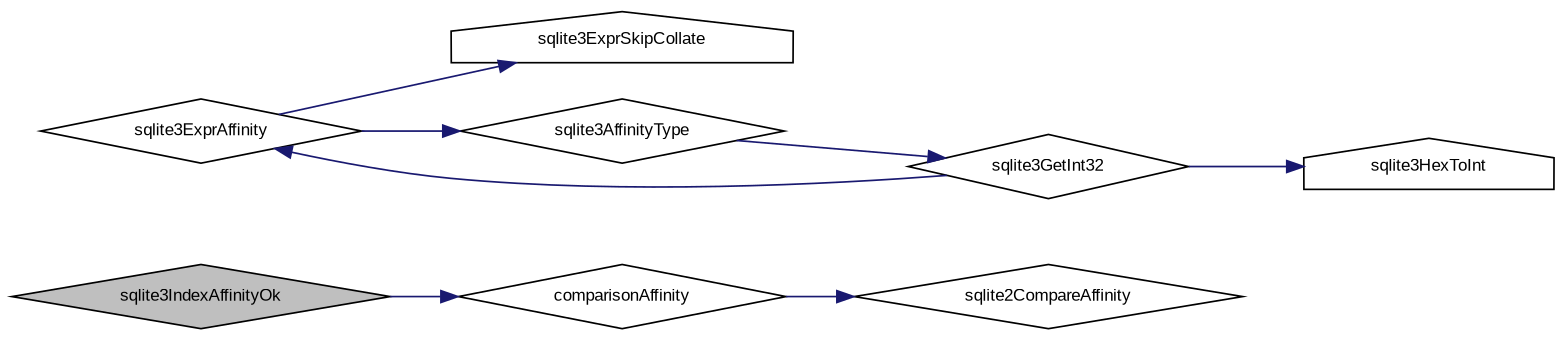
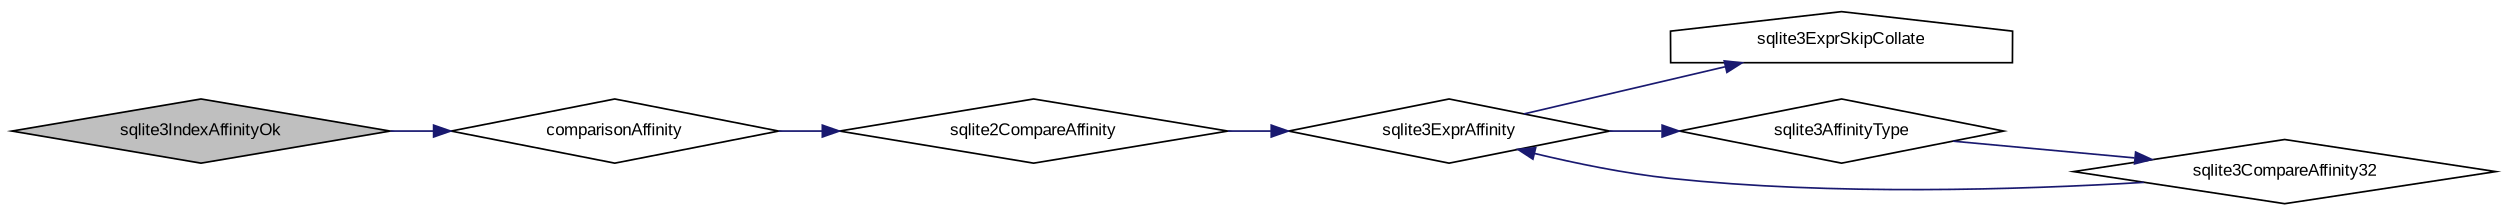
none -> (1249, 131)
(1048, 167) -> (2285, 172)
(1429, 167) -> none
